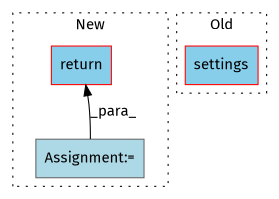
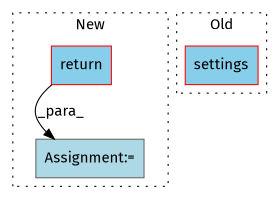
(90, 117) -> (36, 107)
